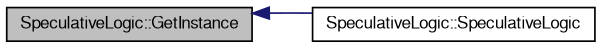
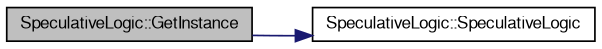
(291, 13) -> (274, 36)
